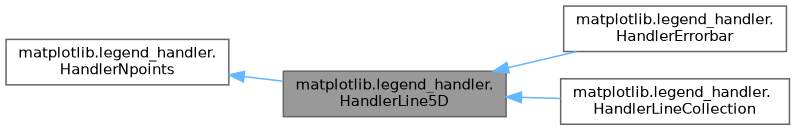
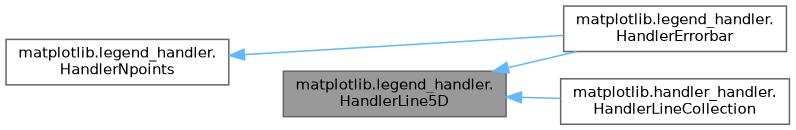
(264, 79) -> (404, 45)
(675, 102) -> (675, 102)
